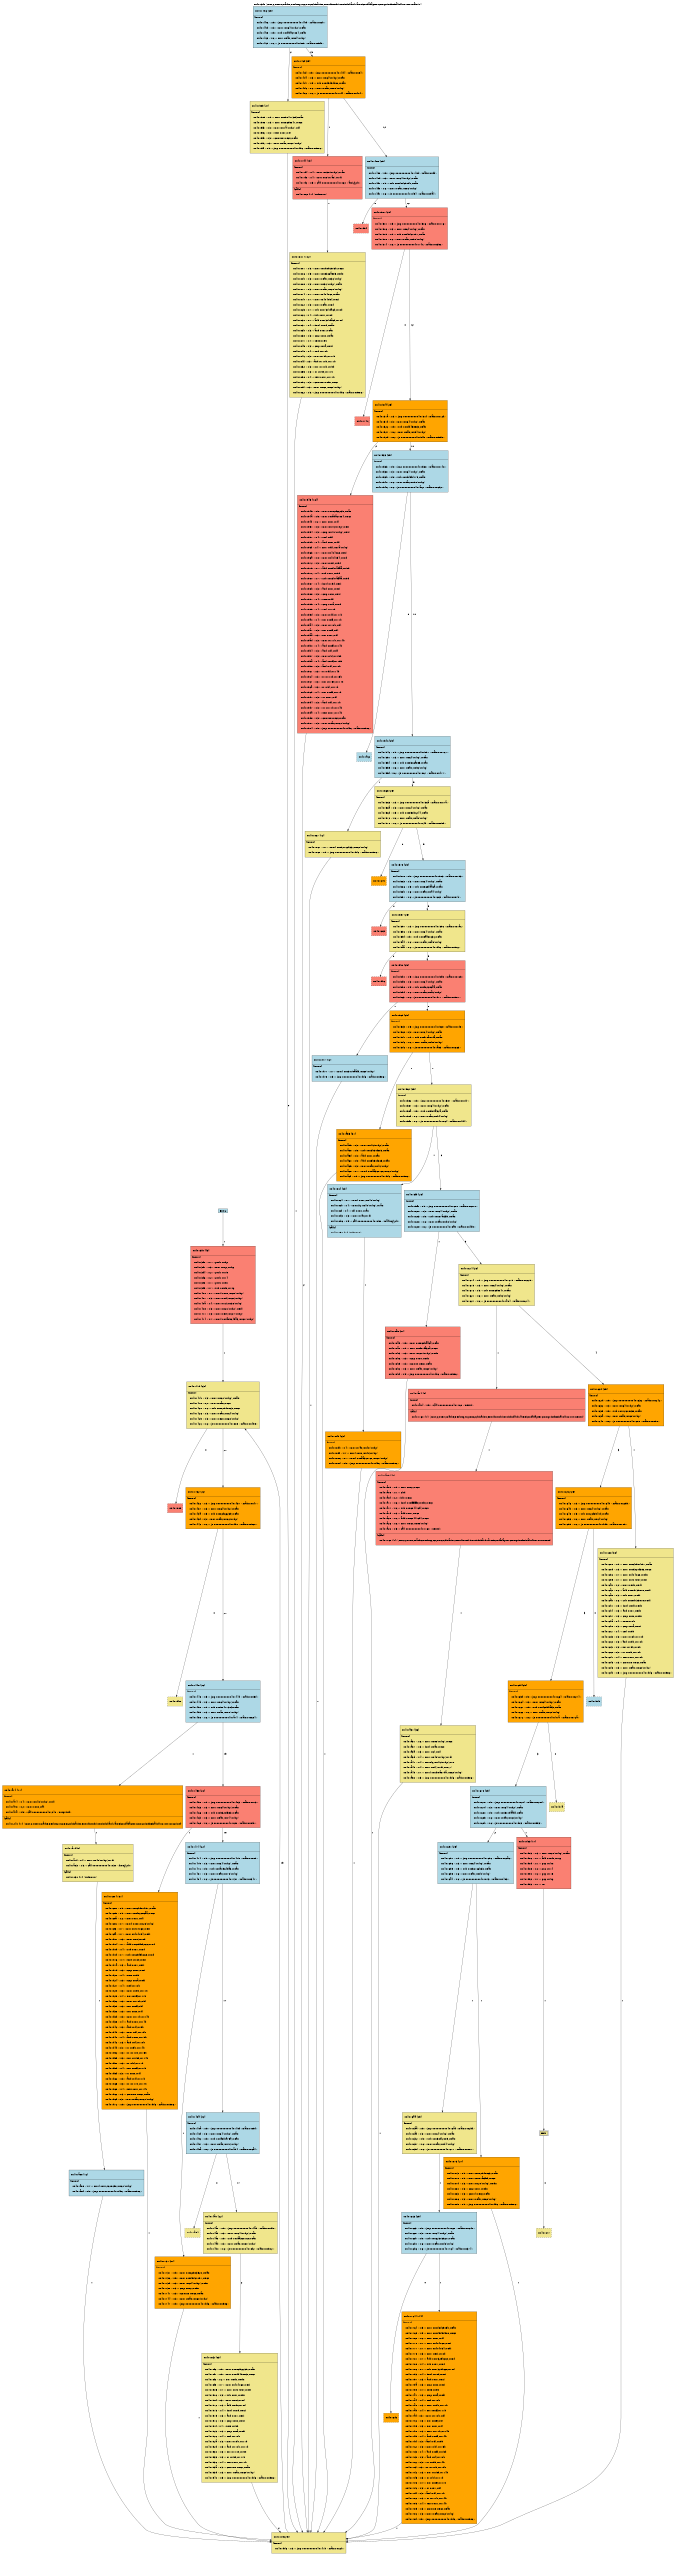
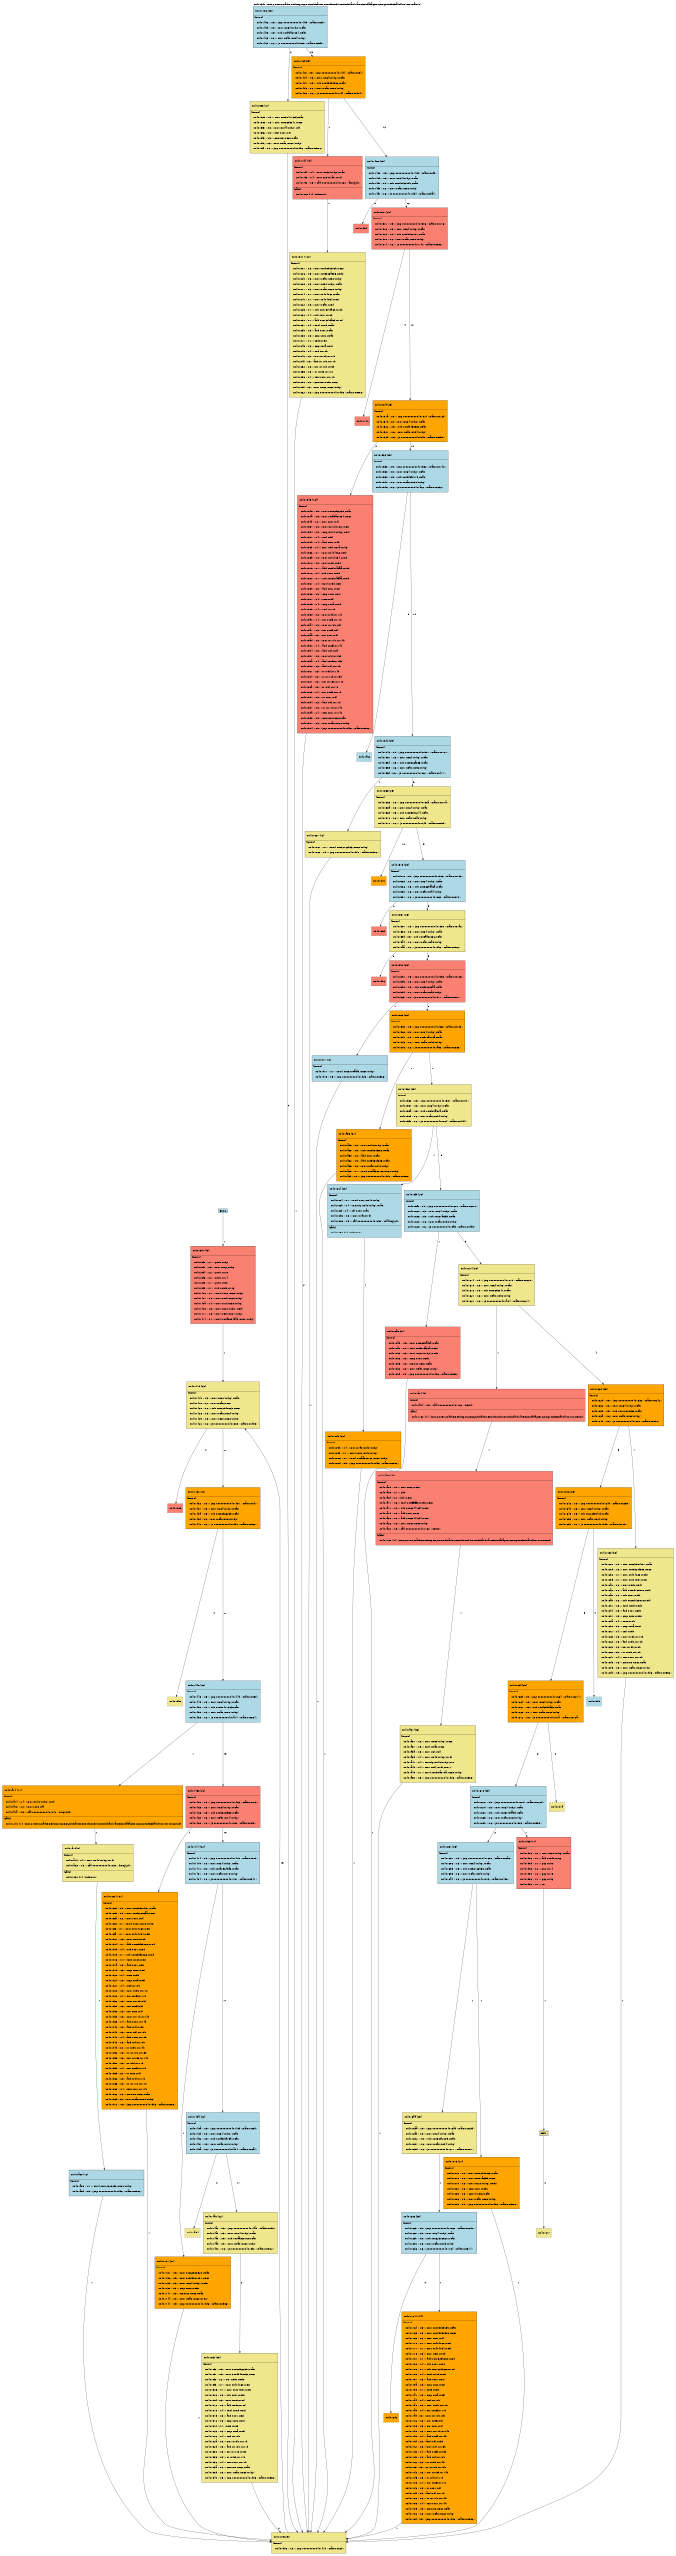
(402, 844) -> (403, 844)
